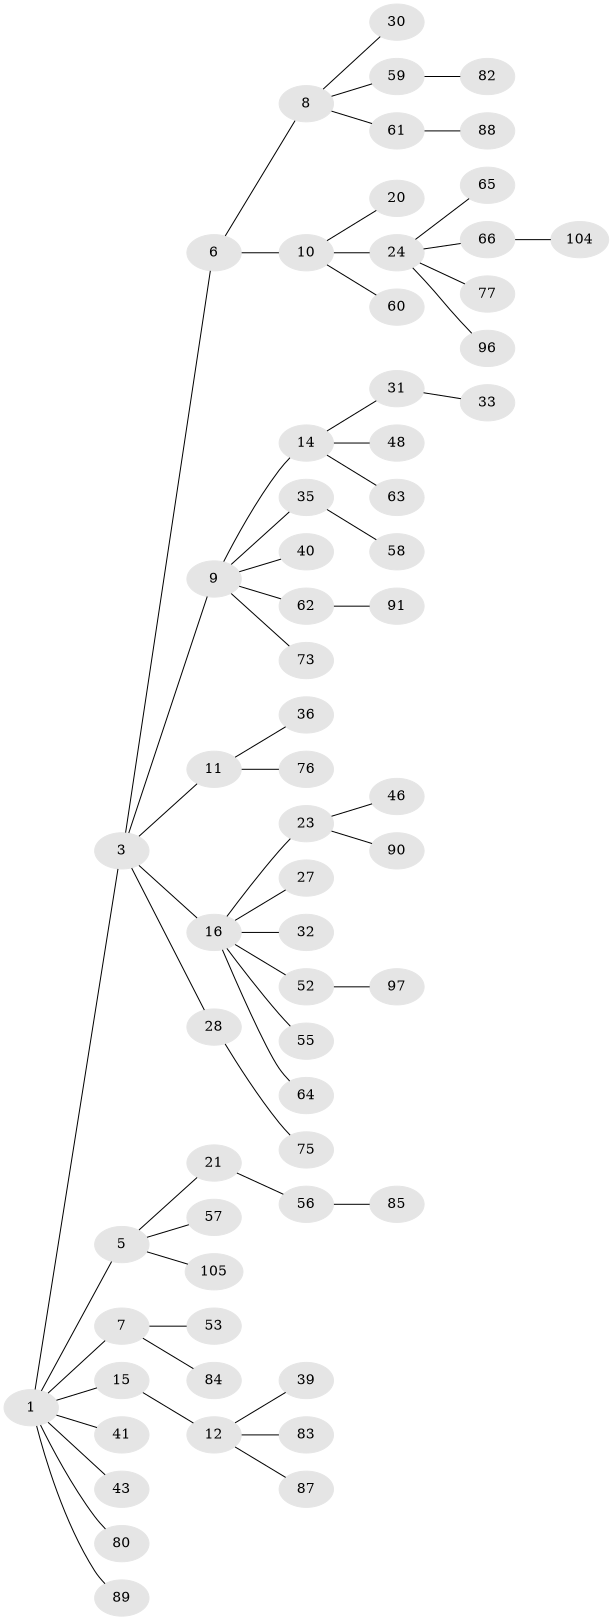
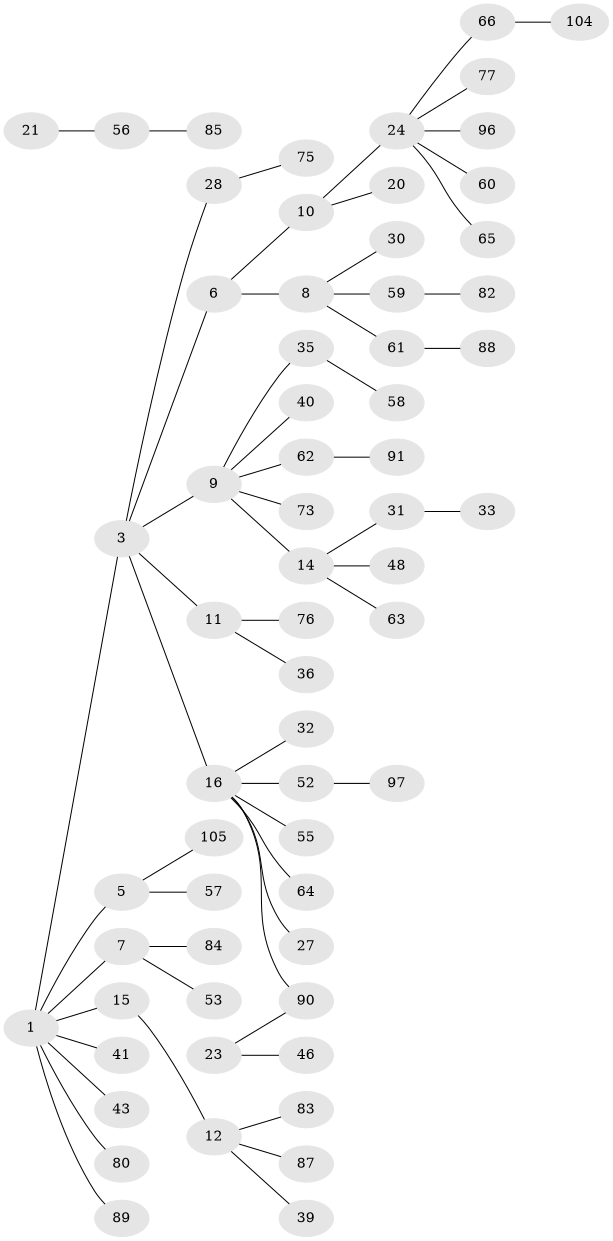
(352, 280) -> (442, 158)
(258, 877) -> (261, 897)
(168, 1204) -> none
